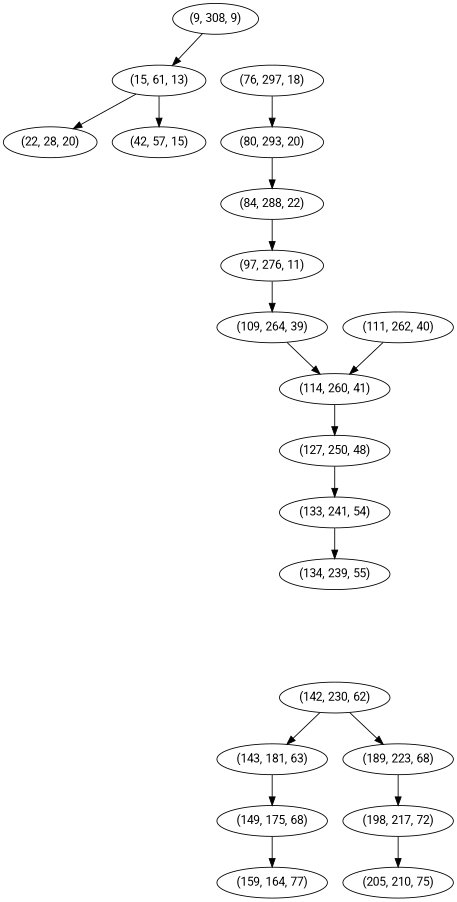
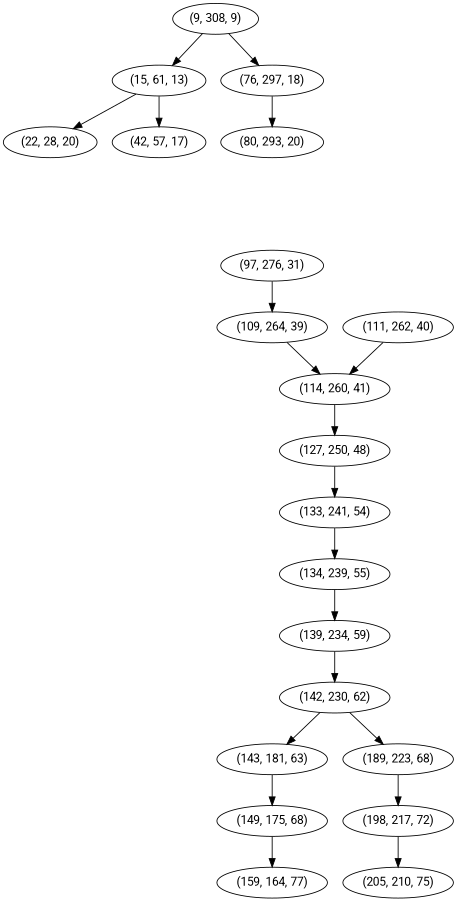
none -> (241, 46)
(159, 142) -> (159, 142)
(272, 204) -> none
(272, 266) -> (272, 266)
none -> (335, 636)
